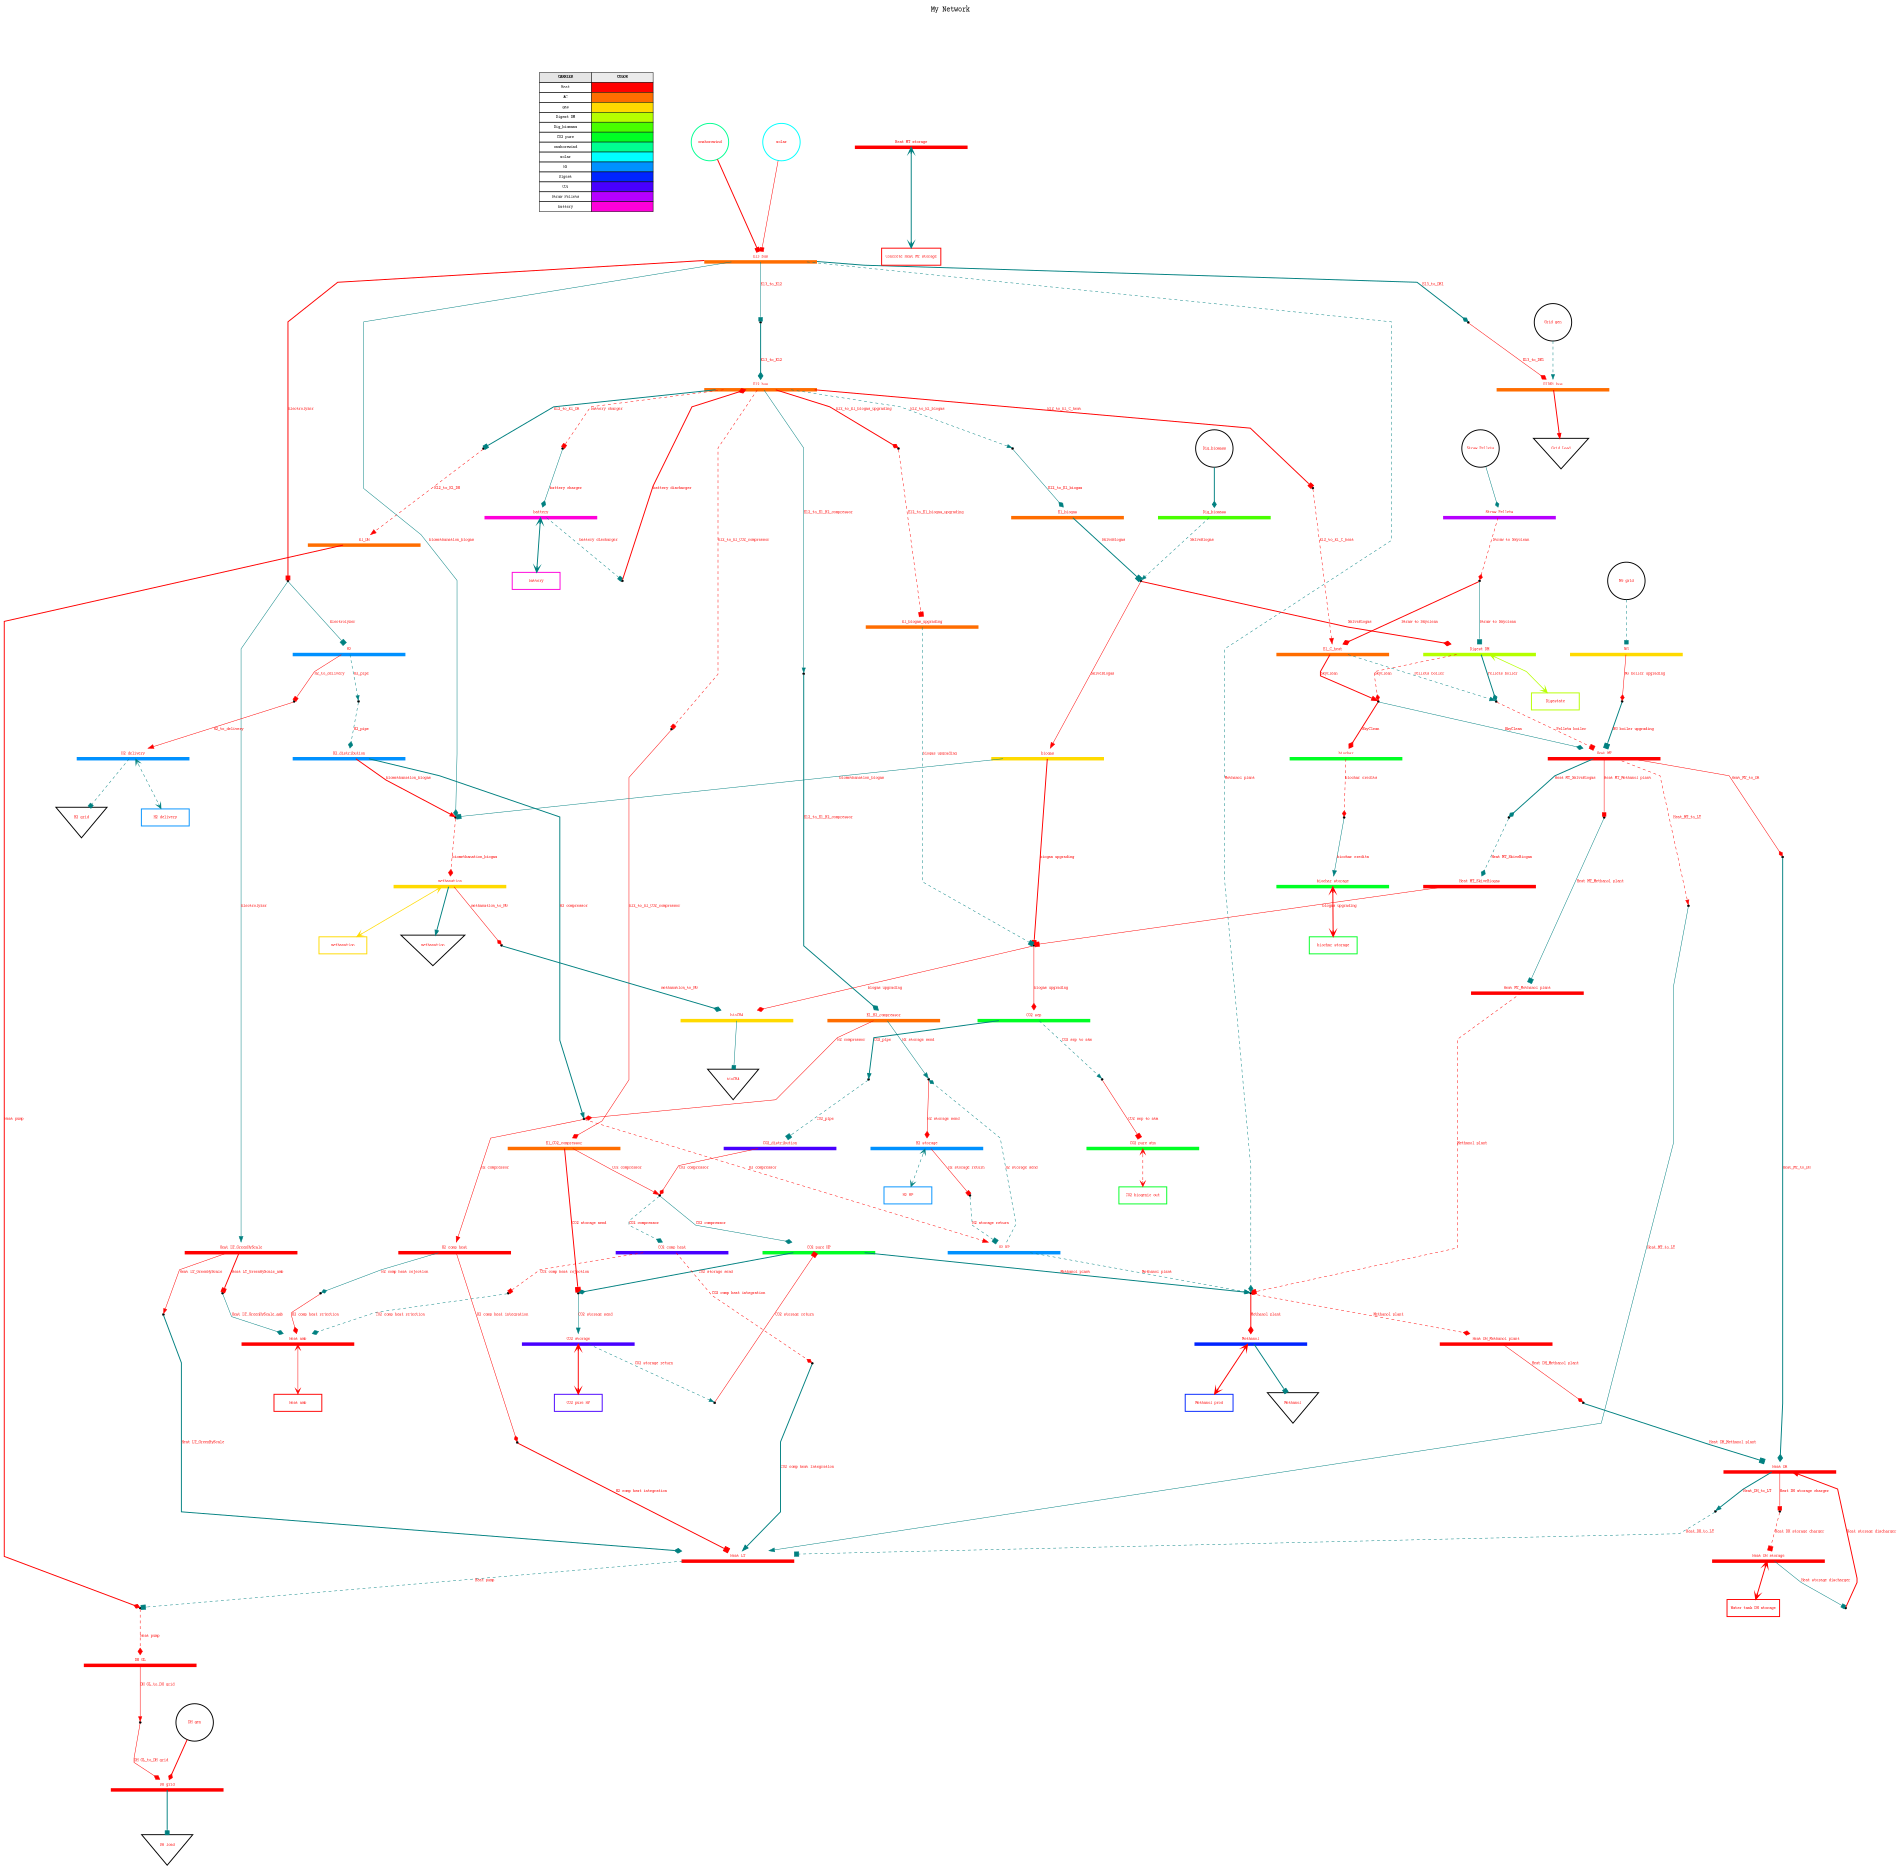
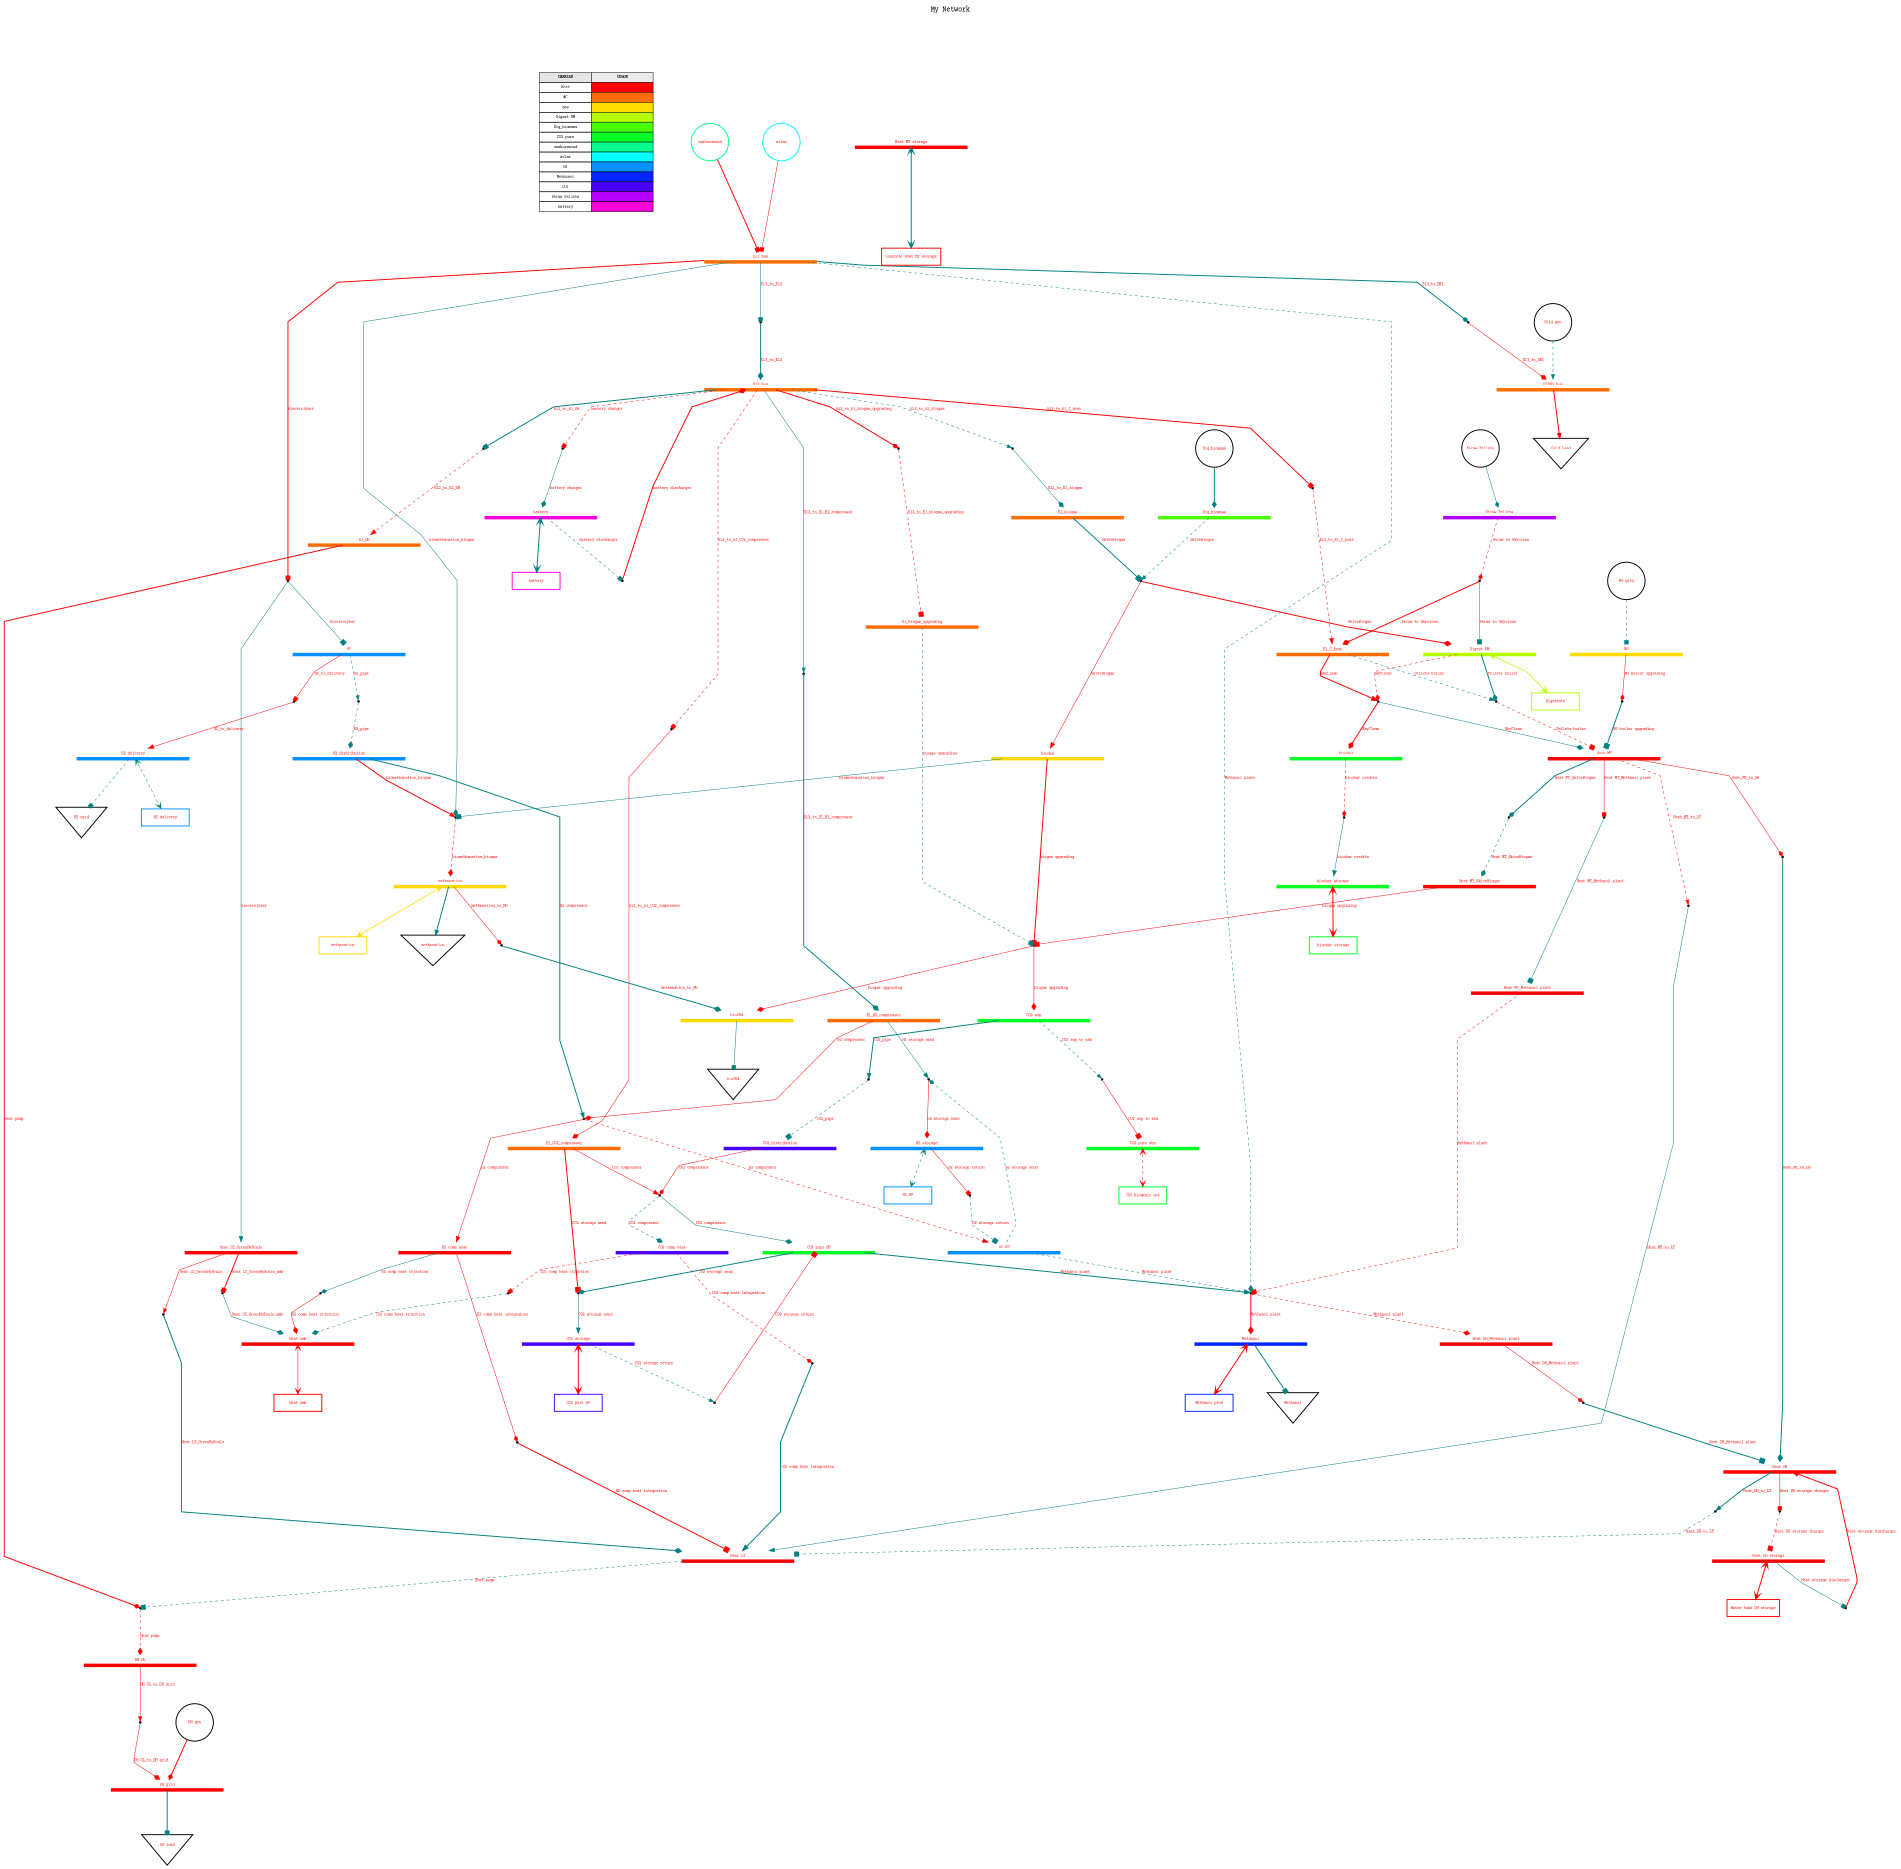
(565, 177) -> (565, 177)
